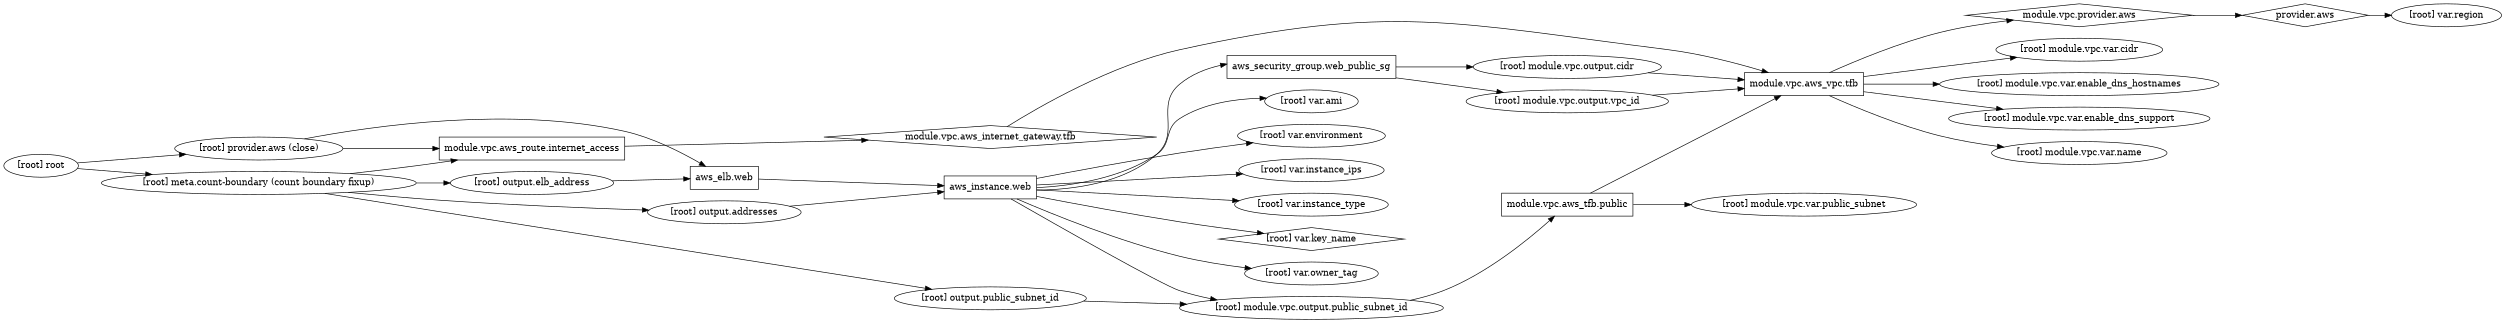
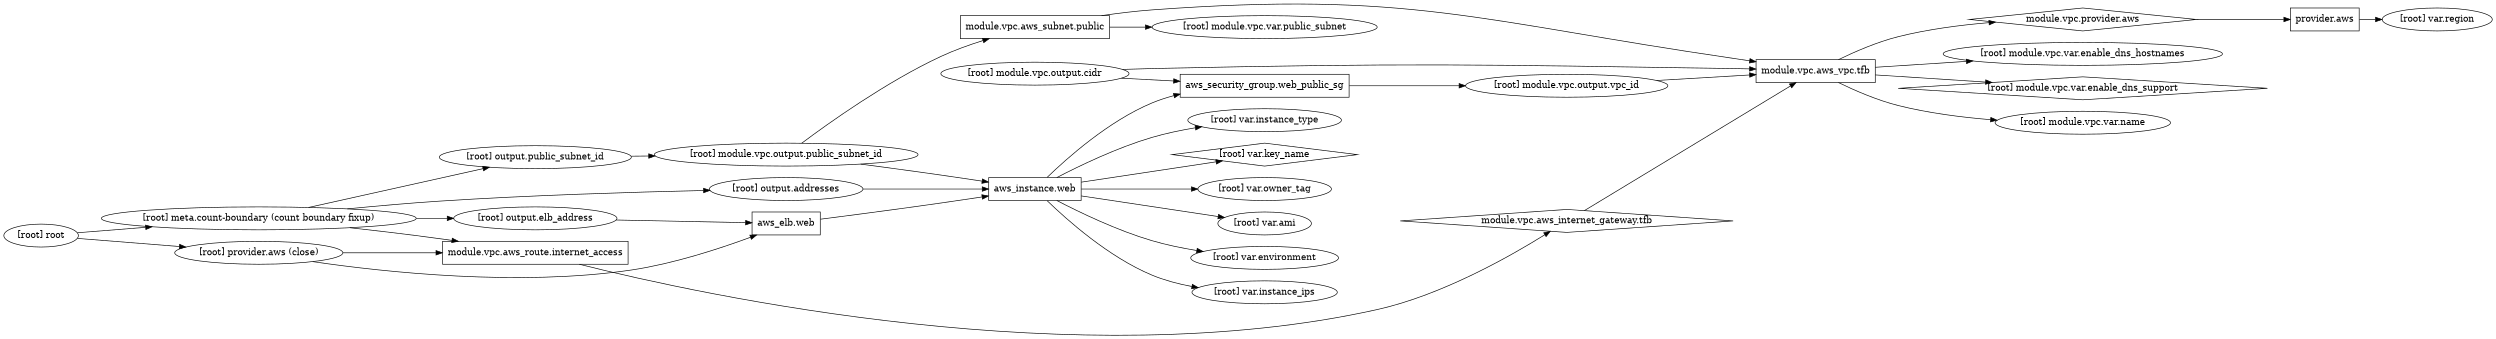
(2305, 15) -> (2325, 19)
(2079, 50) -> none
(1431, 67) -> (1147, 80)
(2079, 119) -> (2083, 88)
(1567, 205) -> (1035, 27)
(1109, 254) -> (921, 172)
